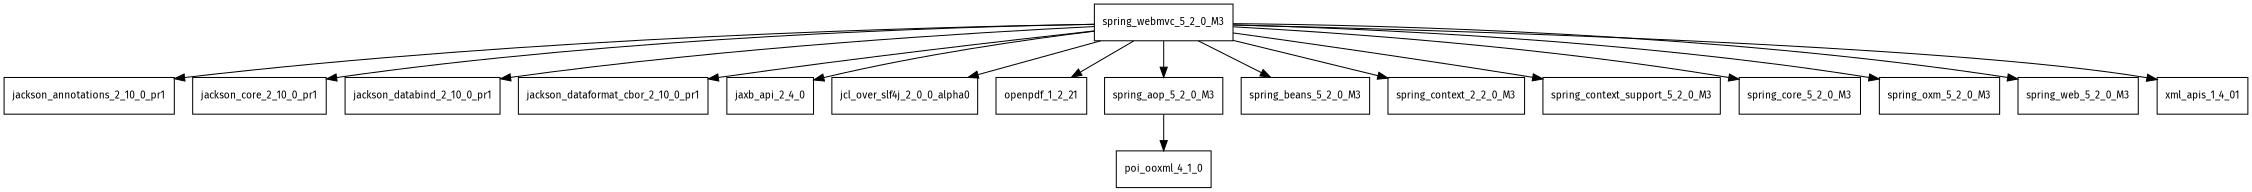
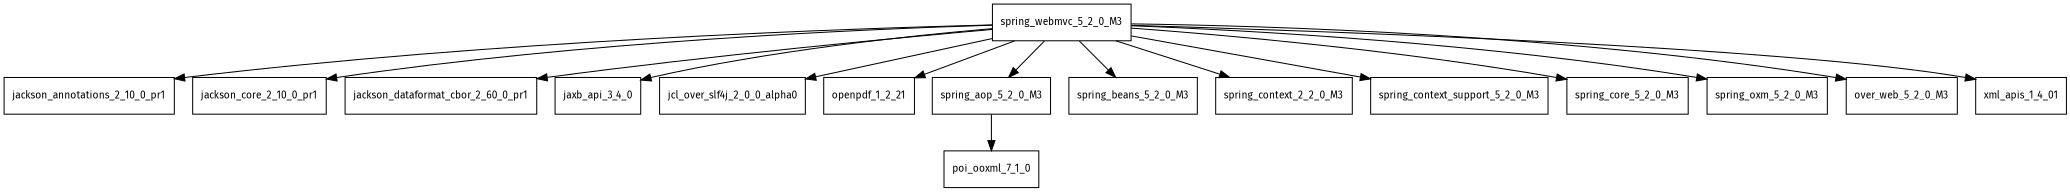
(423, 96) -> none
(613, 96) -> (441, 96)
(770, 96) -> (598, 96)
(2078, 96) -> (1902, 96)
(1164, 169) -> (991, 169)
